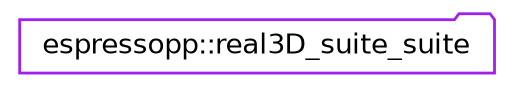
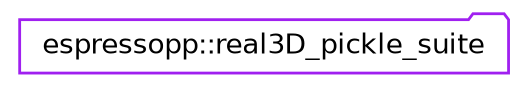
(257, 46) -> (264, 46)
